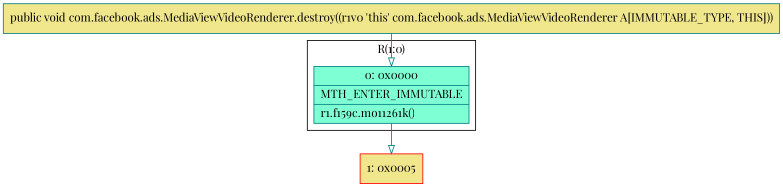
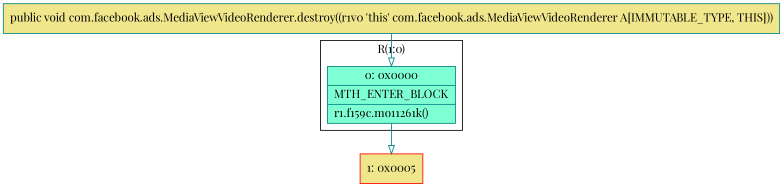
(391, 94) -> (391, 94)
